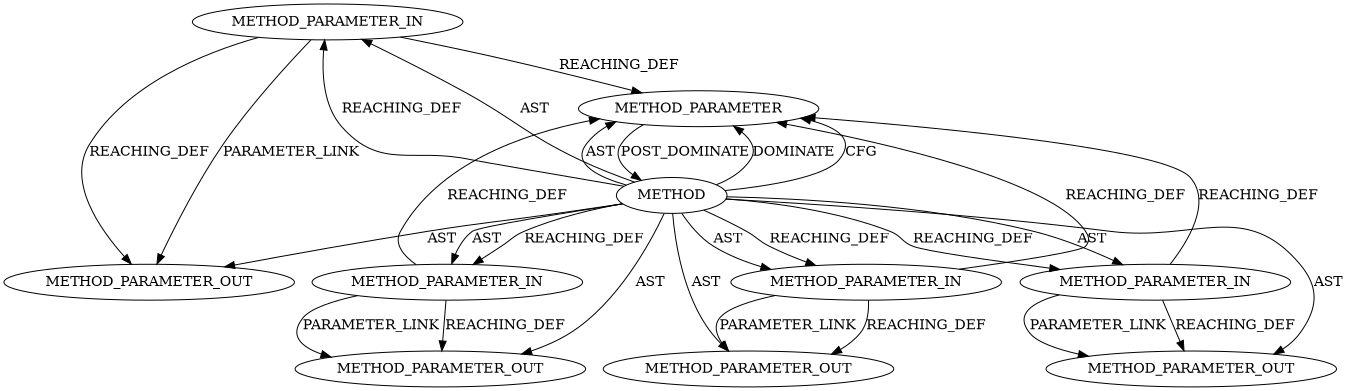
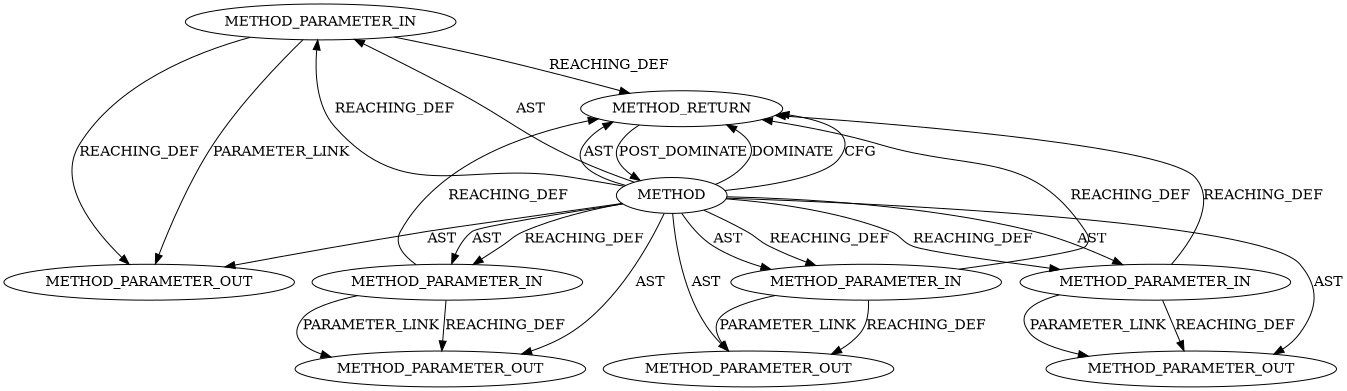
(699, 109) -> (682, 109)
